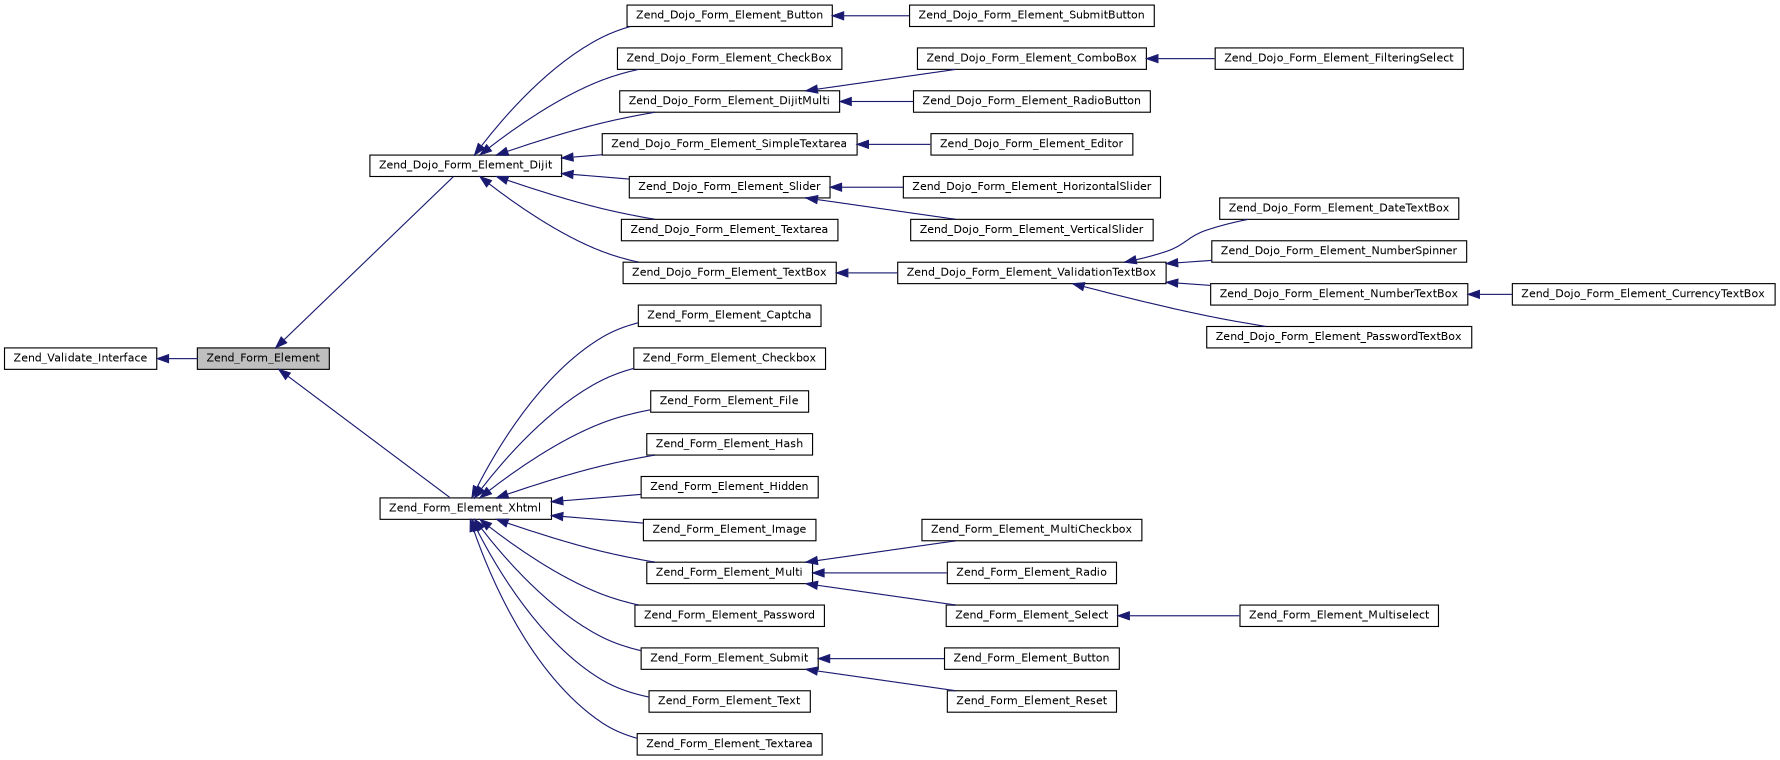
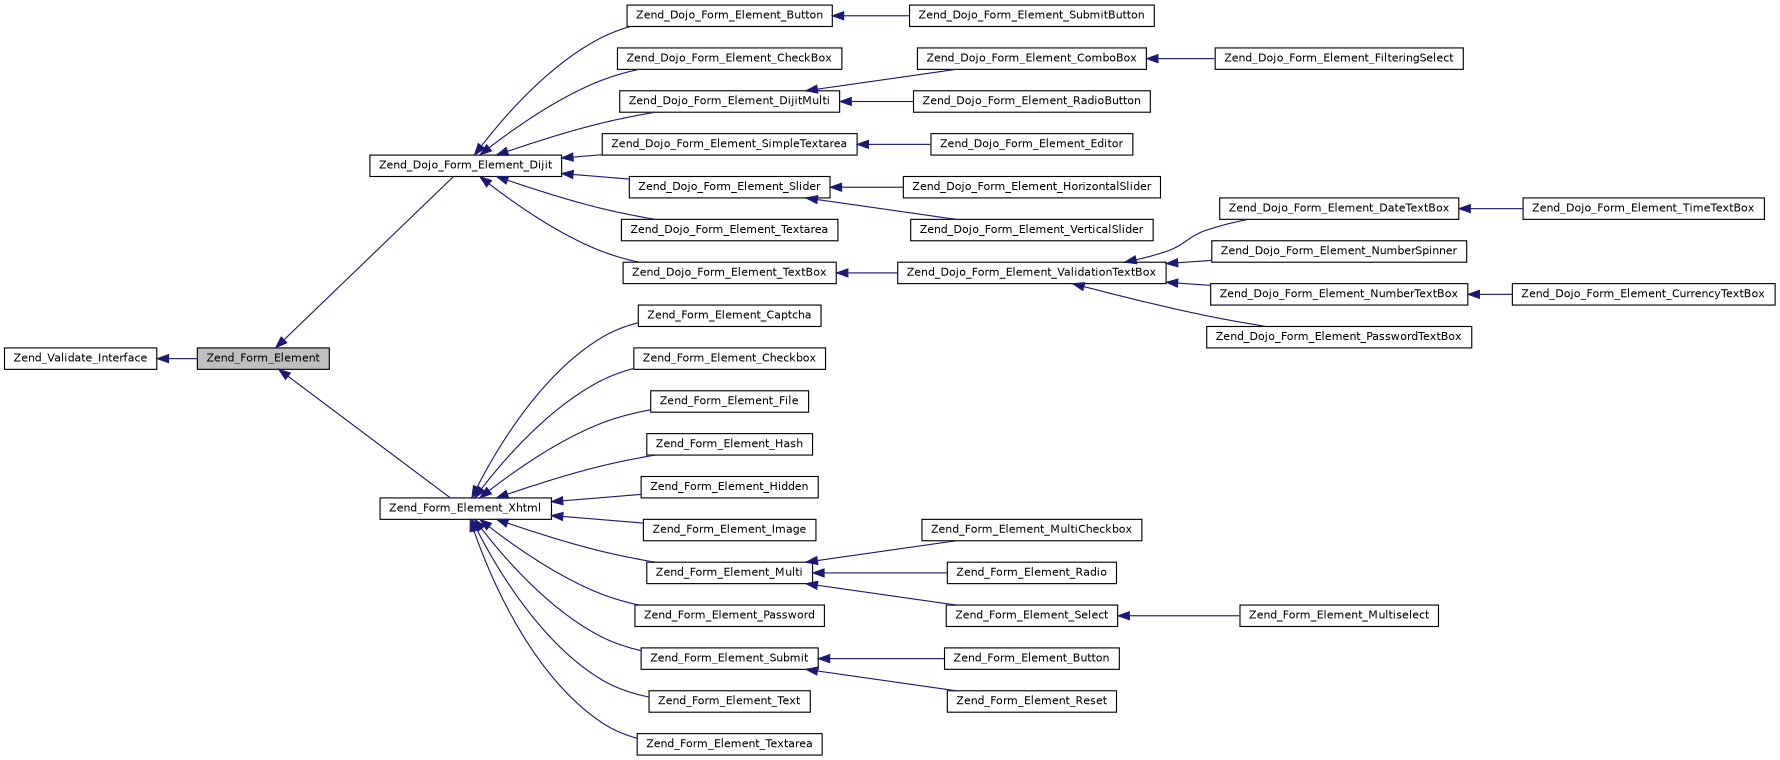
none -> (1644, 209)
